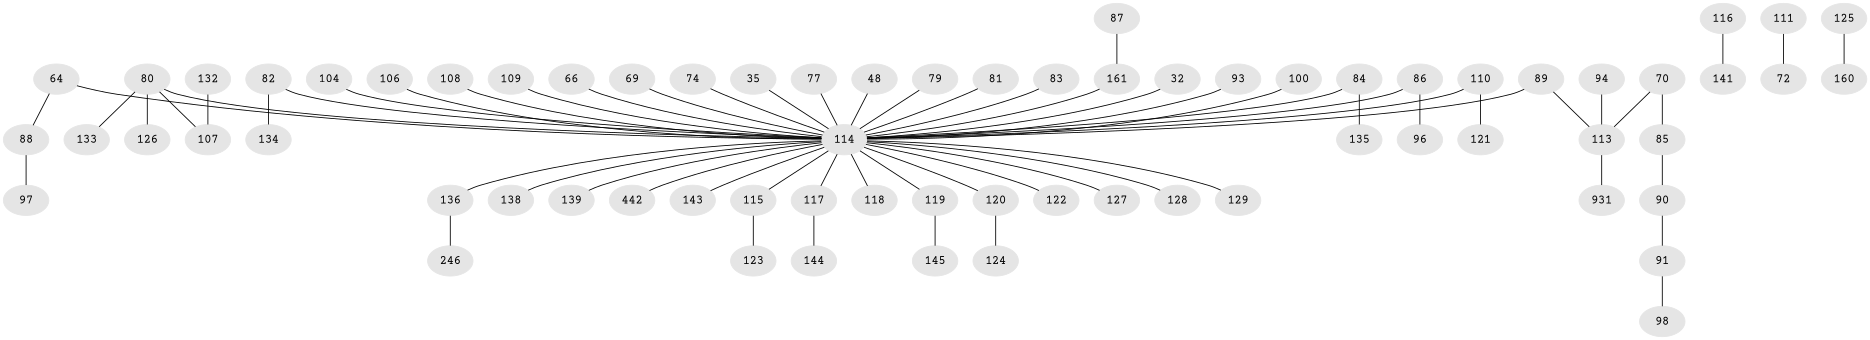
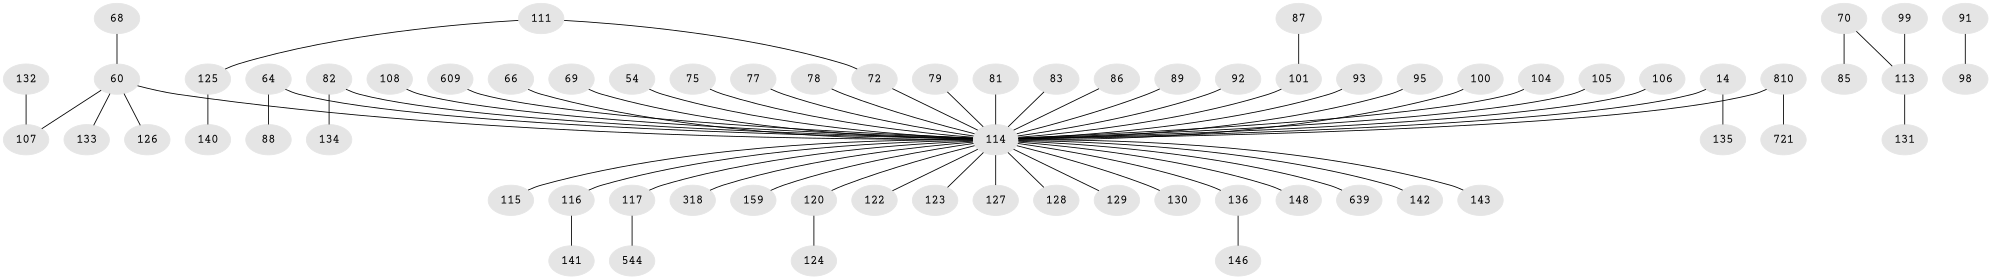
none -> (117, 19)
none -> (370, 36)
(147, 79) -> (117, 79)
(511, 79) -> (450, 79)
(693, 79) -> (632, 79)
(753, 79) -> (693, 79)
(874, 79) -> (814, 79)
(1117, 79) -> (1299, 79)
(1177, 79) -> (1238, 79)
(1359, 79) -> (1723, 79)
none -> (1420, 79)
(1480, 79) -> (1783, 79)
(1602, 79) -> (1905, 19)
none -> (1602, 79)
(1844, 79) -> (208, 140)
none -> (935, 109)
(1571, 109) -> none
(1420, 140) -> none
(1480, 140) -> (1783, 140)
none -> (779, 152)
(26, 200) -> none
(511, 200) -> (1299, 200)
(571, 200) -> (1359, 200)
(632, 200) -> (1420, 200)
(874, 200) -> (693, 200)
(935, 200) -> (753, 200)
none -> (1177, 200)
(1602, 200) -> (1905, 140)
(1662, 200) -> none
(753, 231) -> (965, 170)
(450, 261) -> (1238, 261)
(814, 261) -> (632, 261)
(935, 261) -> none
